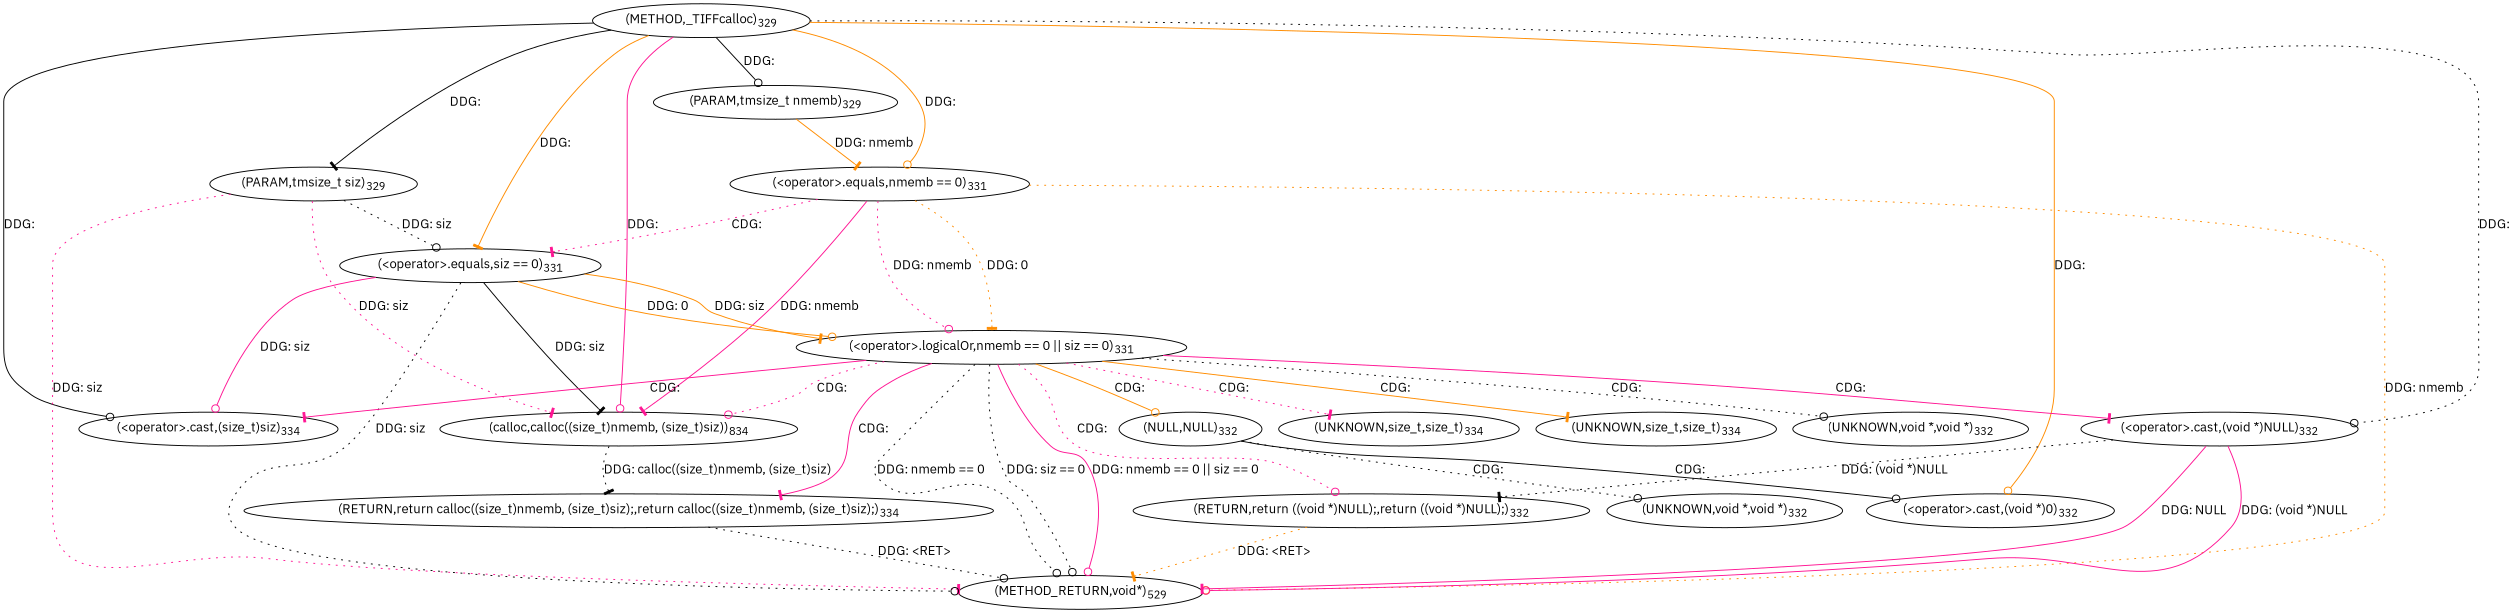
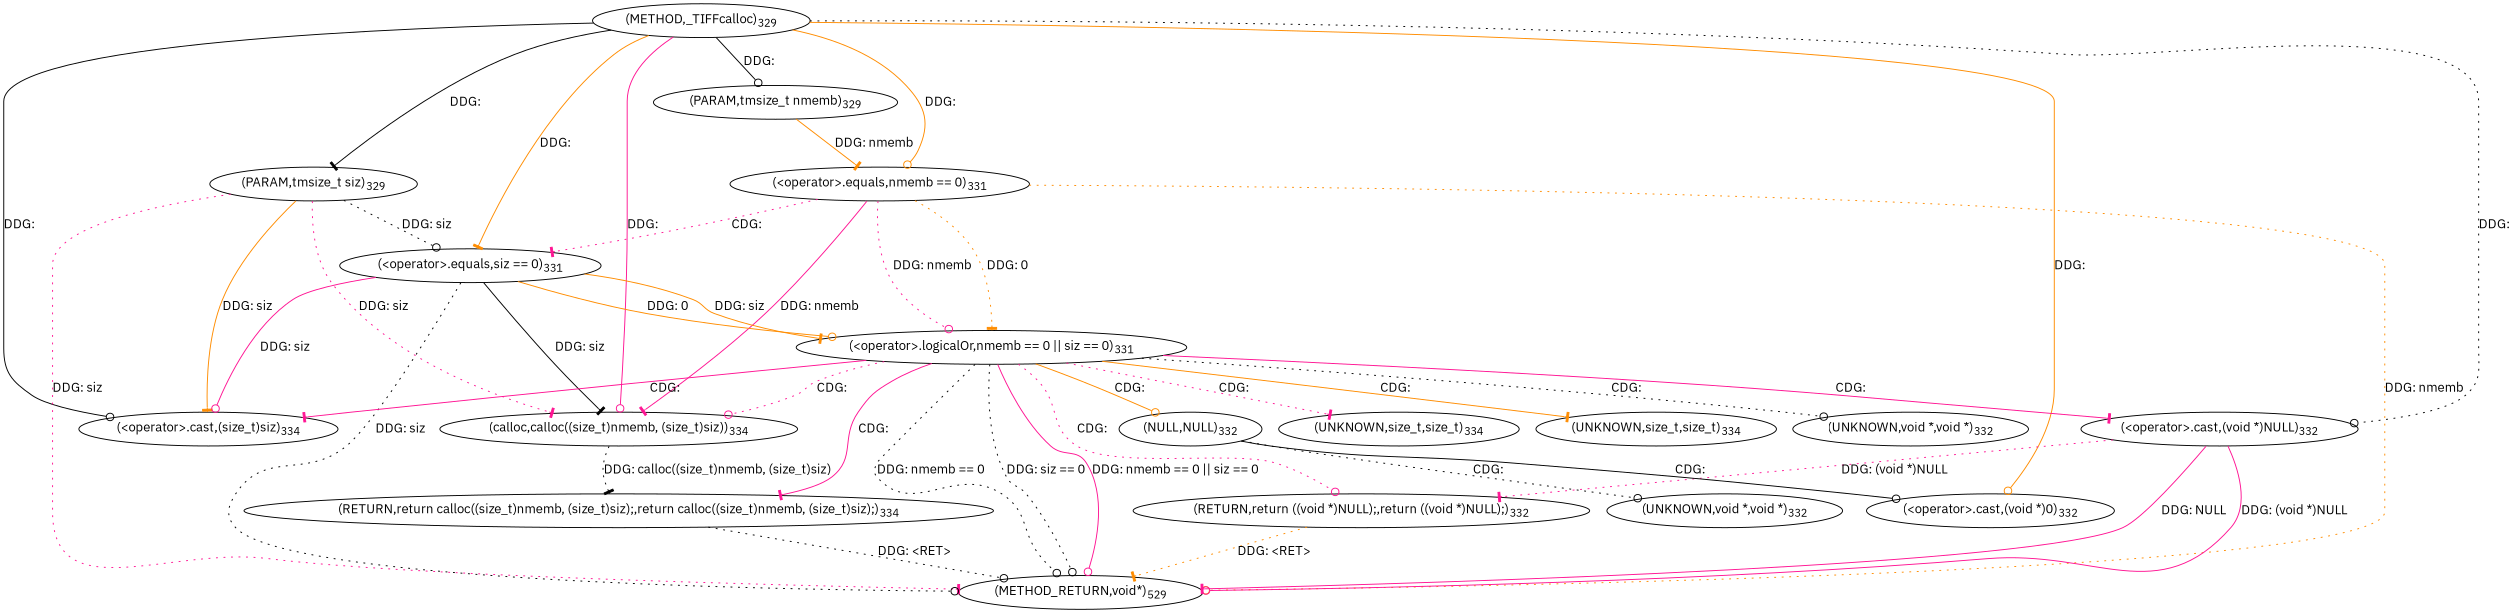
none -> (226, 293)
(739, 428) -> (739, 428)
(1808, 468) -> (1808, 468)
